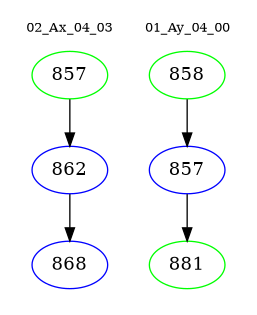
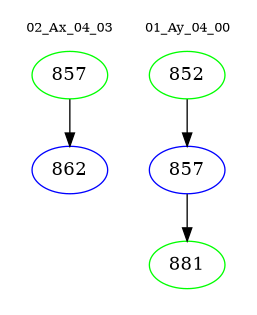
(187, 75) -> (187, 75)
(70, 265) -> none
